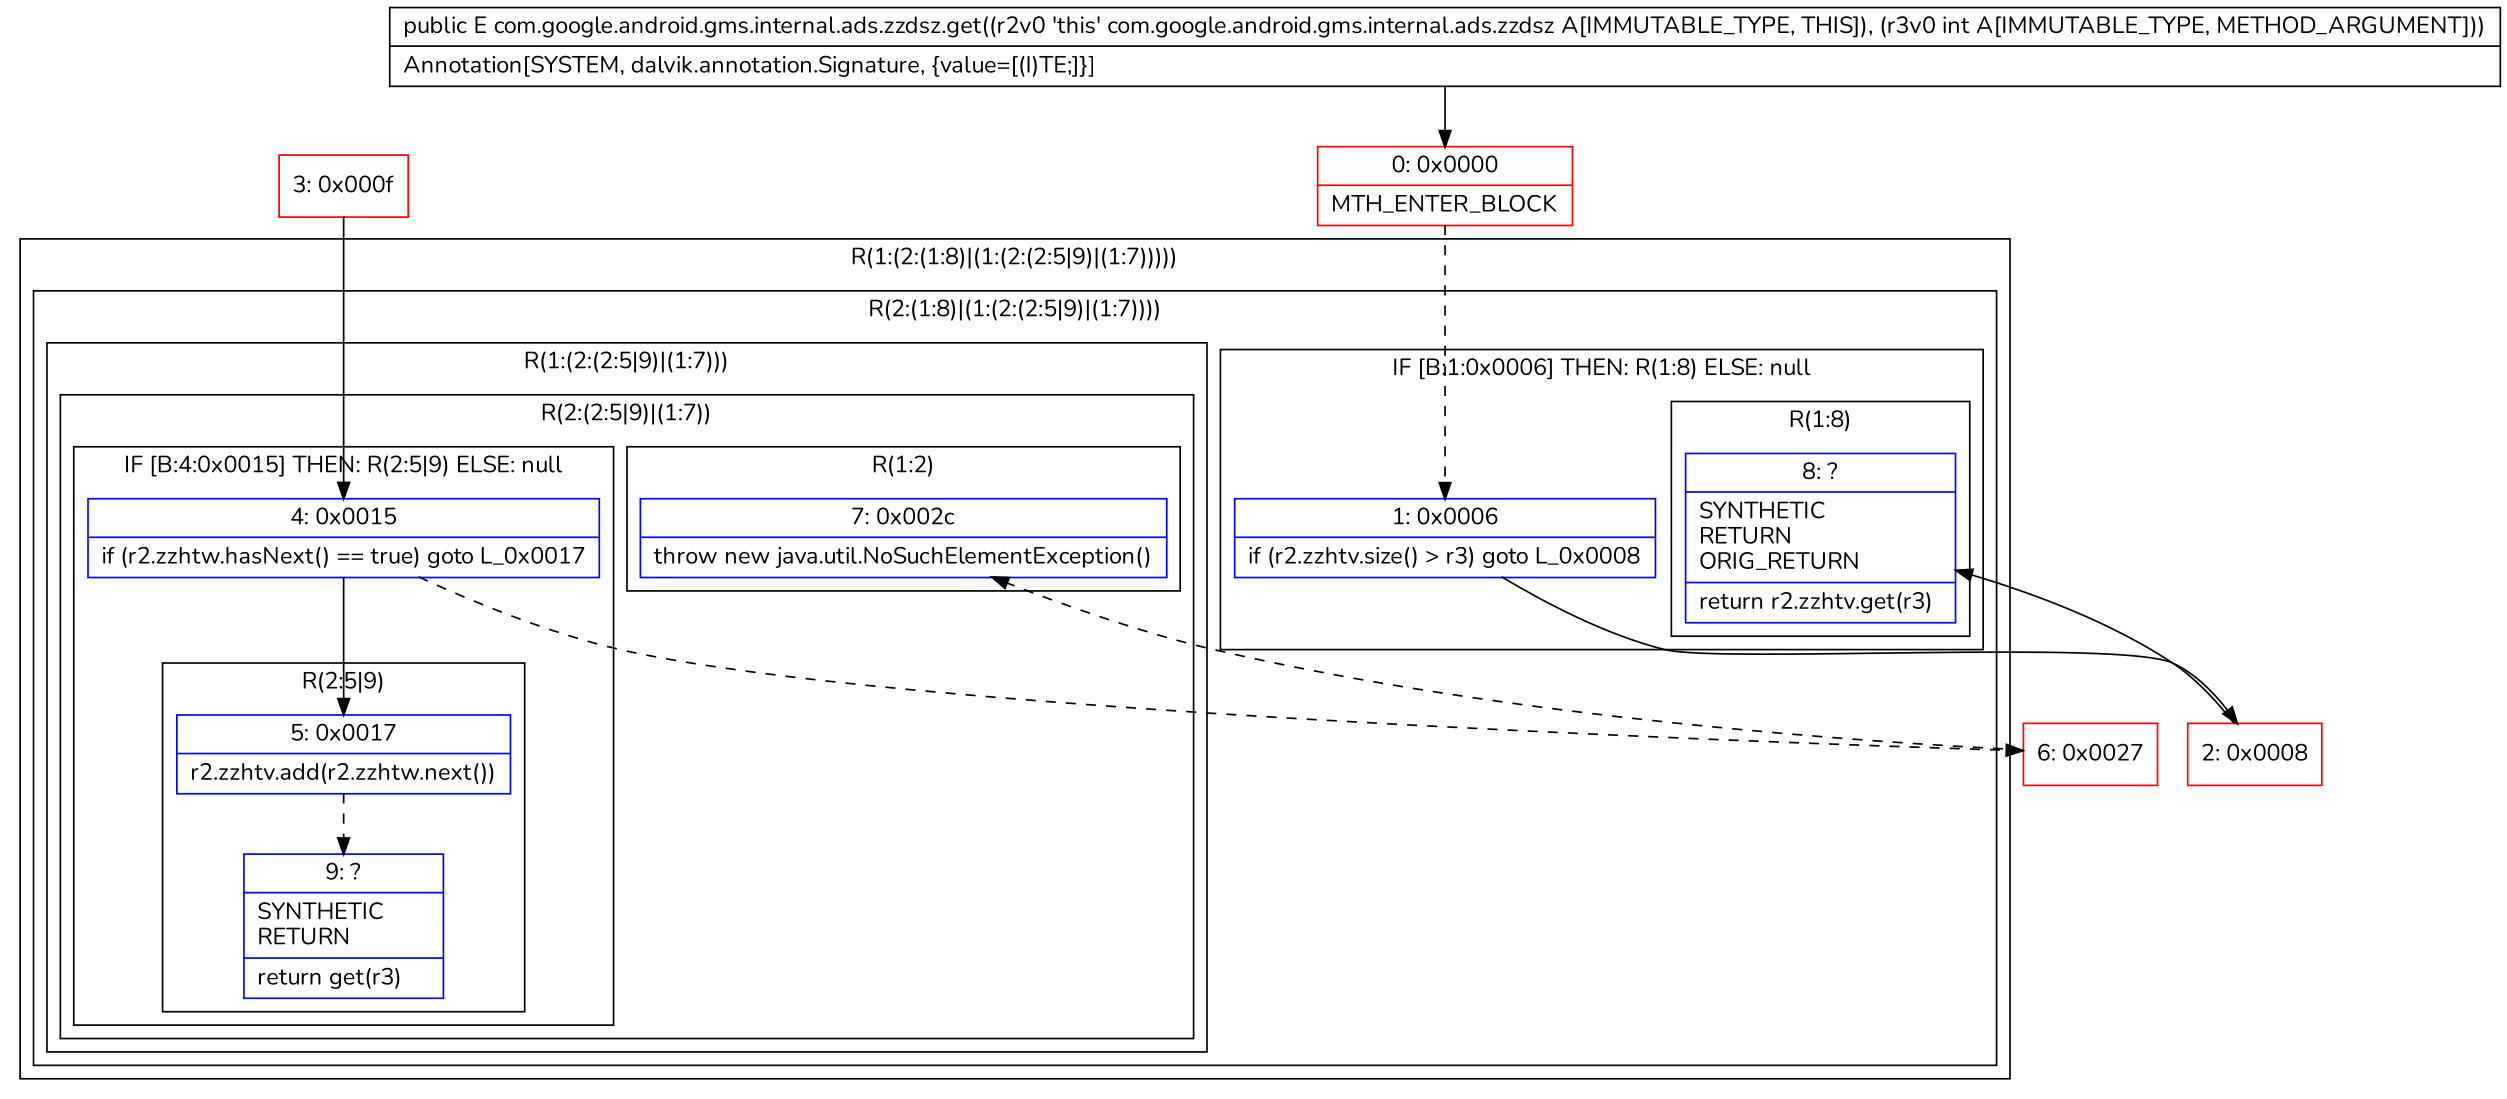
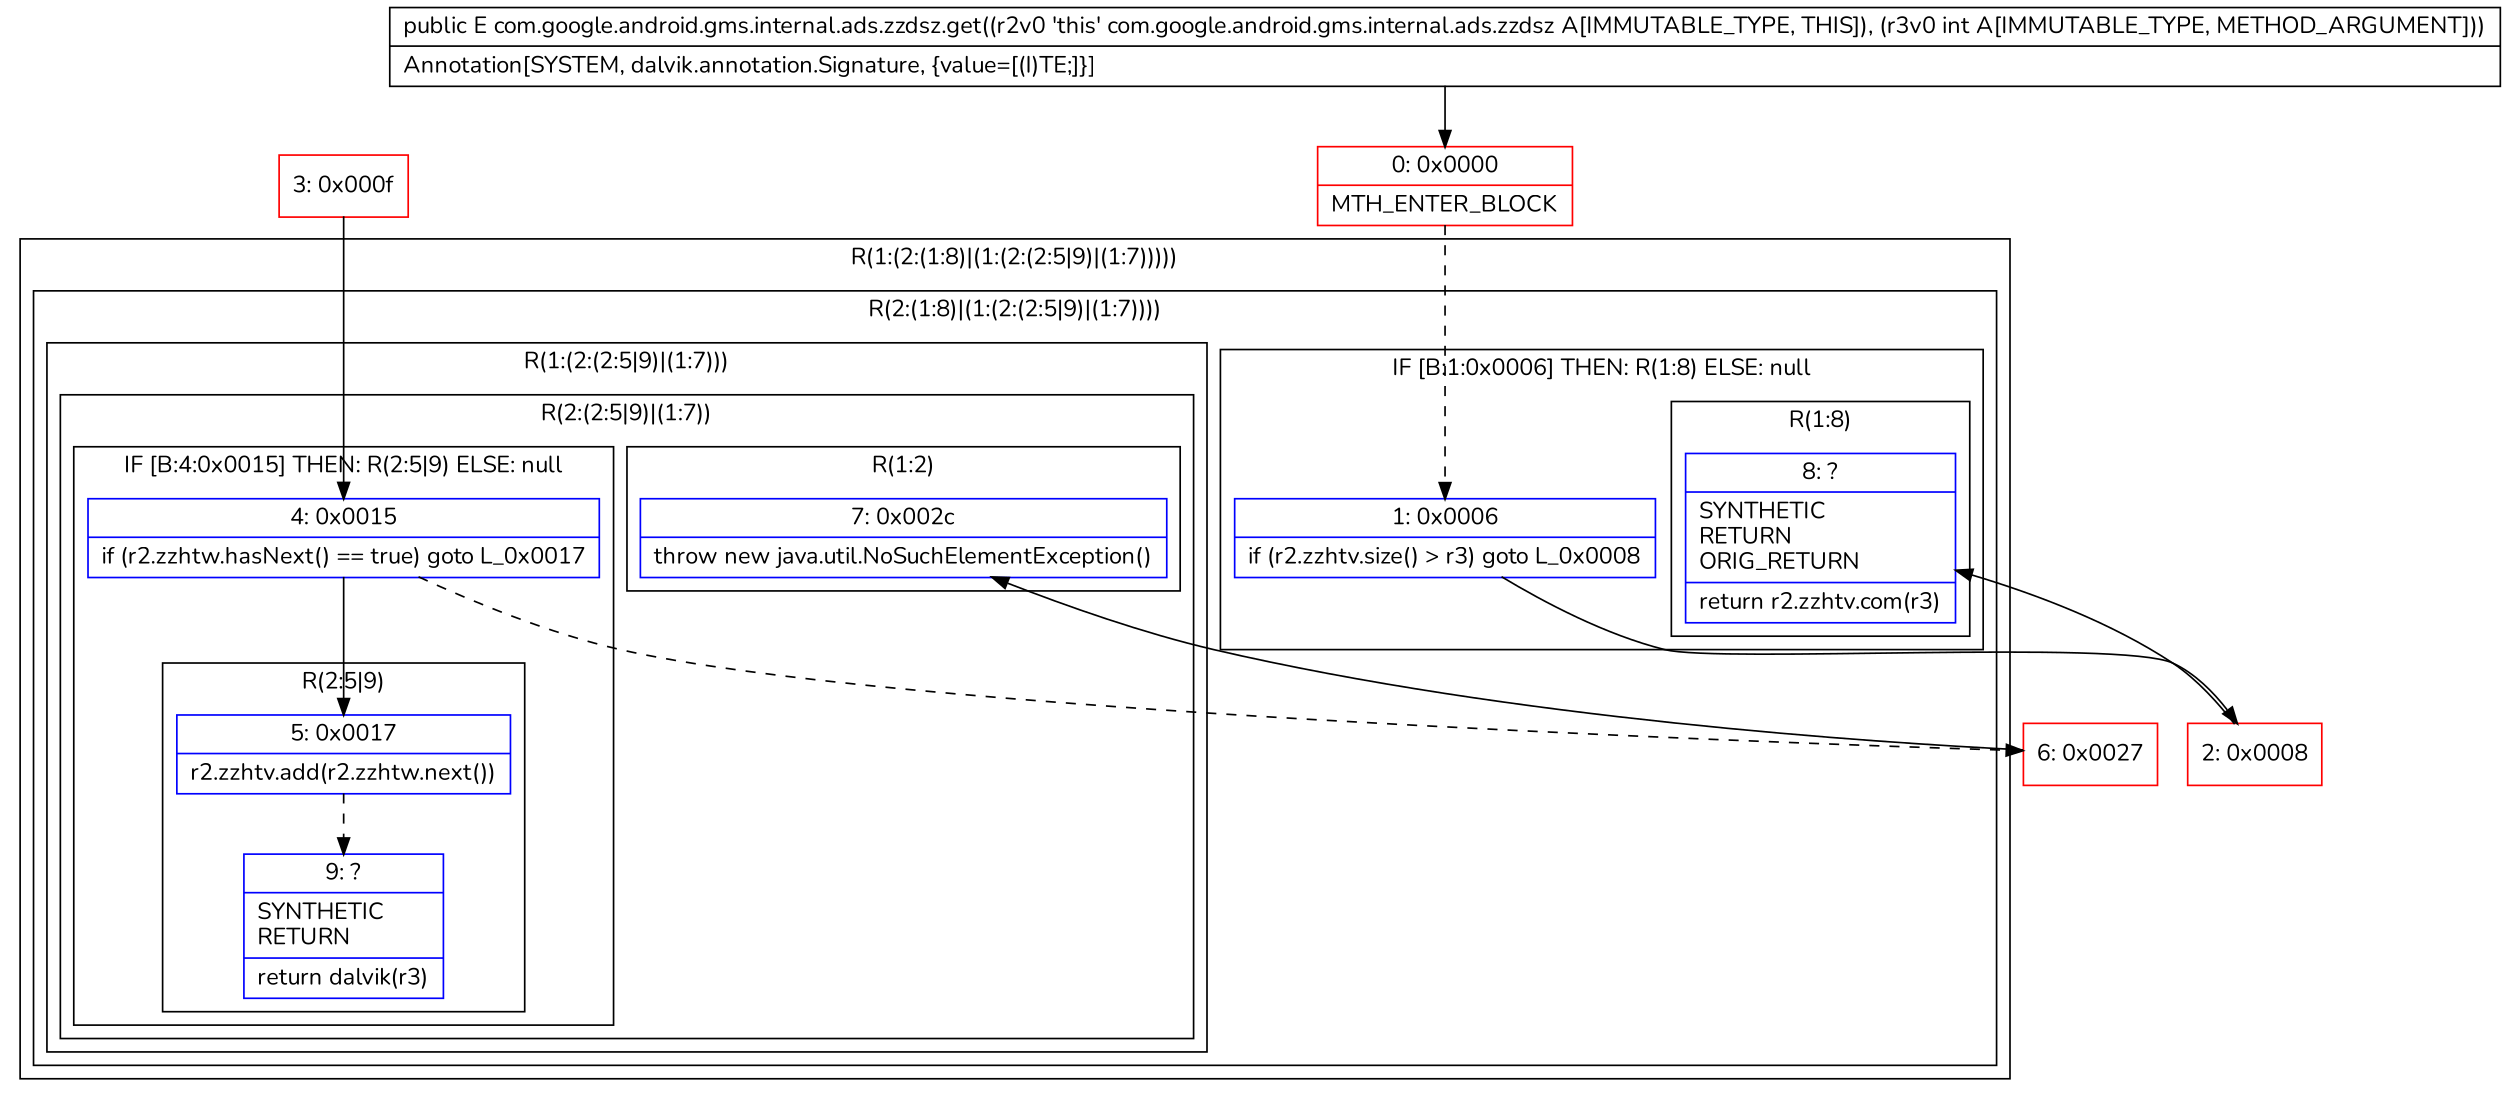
(1816, 602) -> (1821, 602)
(1509, 702) -> (1509, 702)
(330, 977) -> (344, 977)
